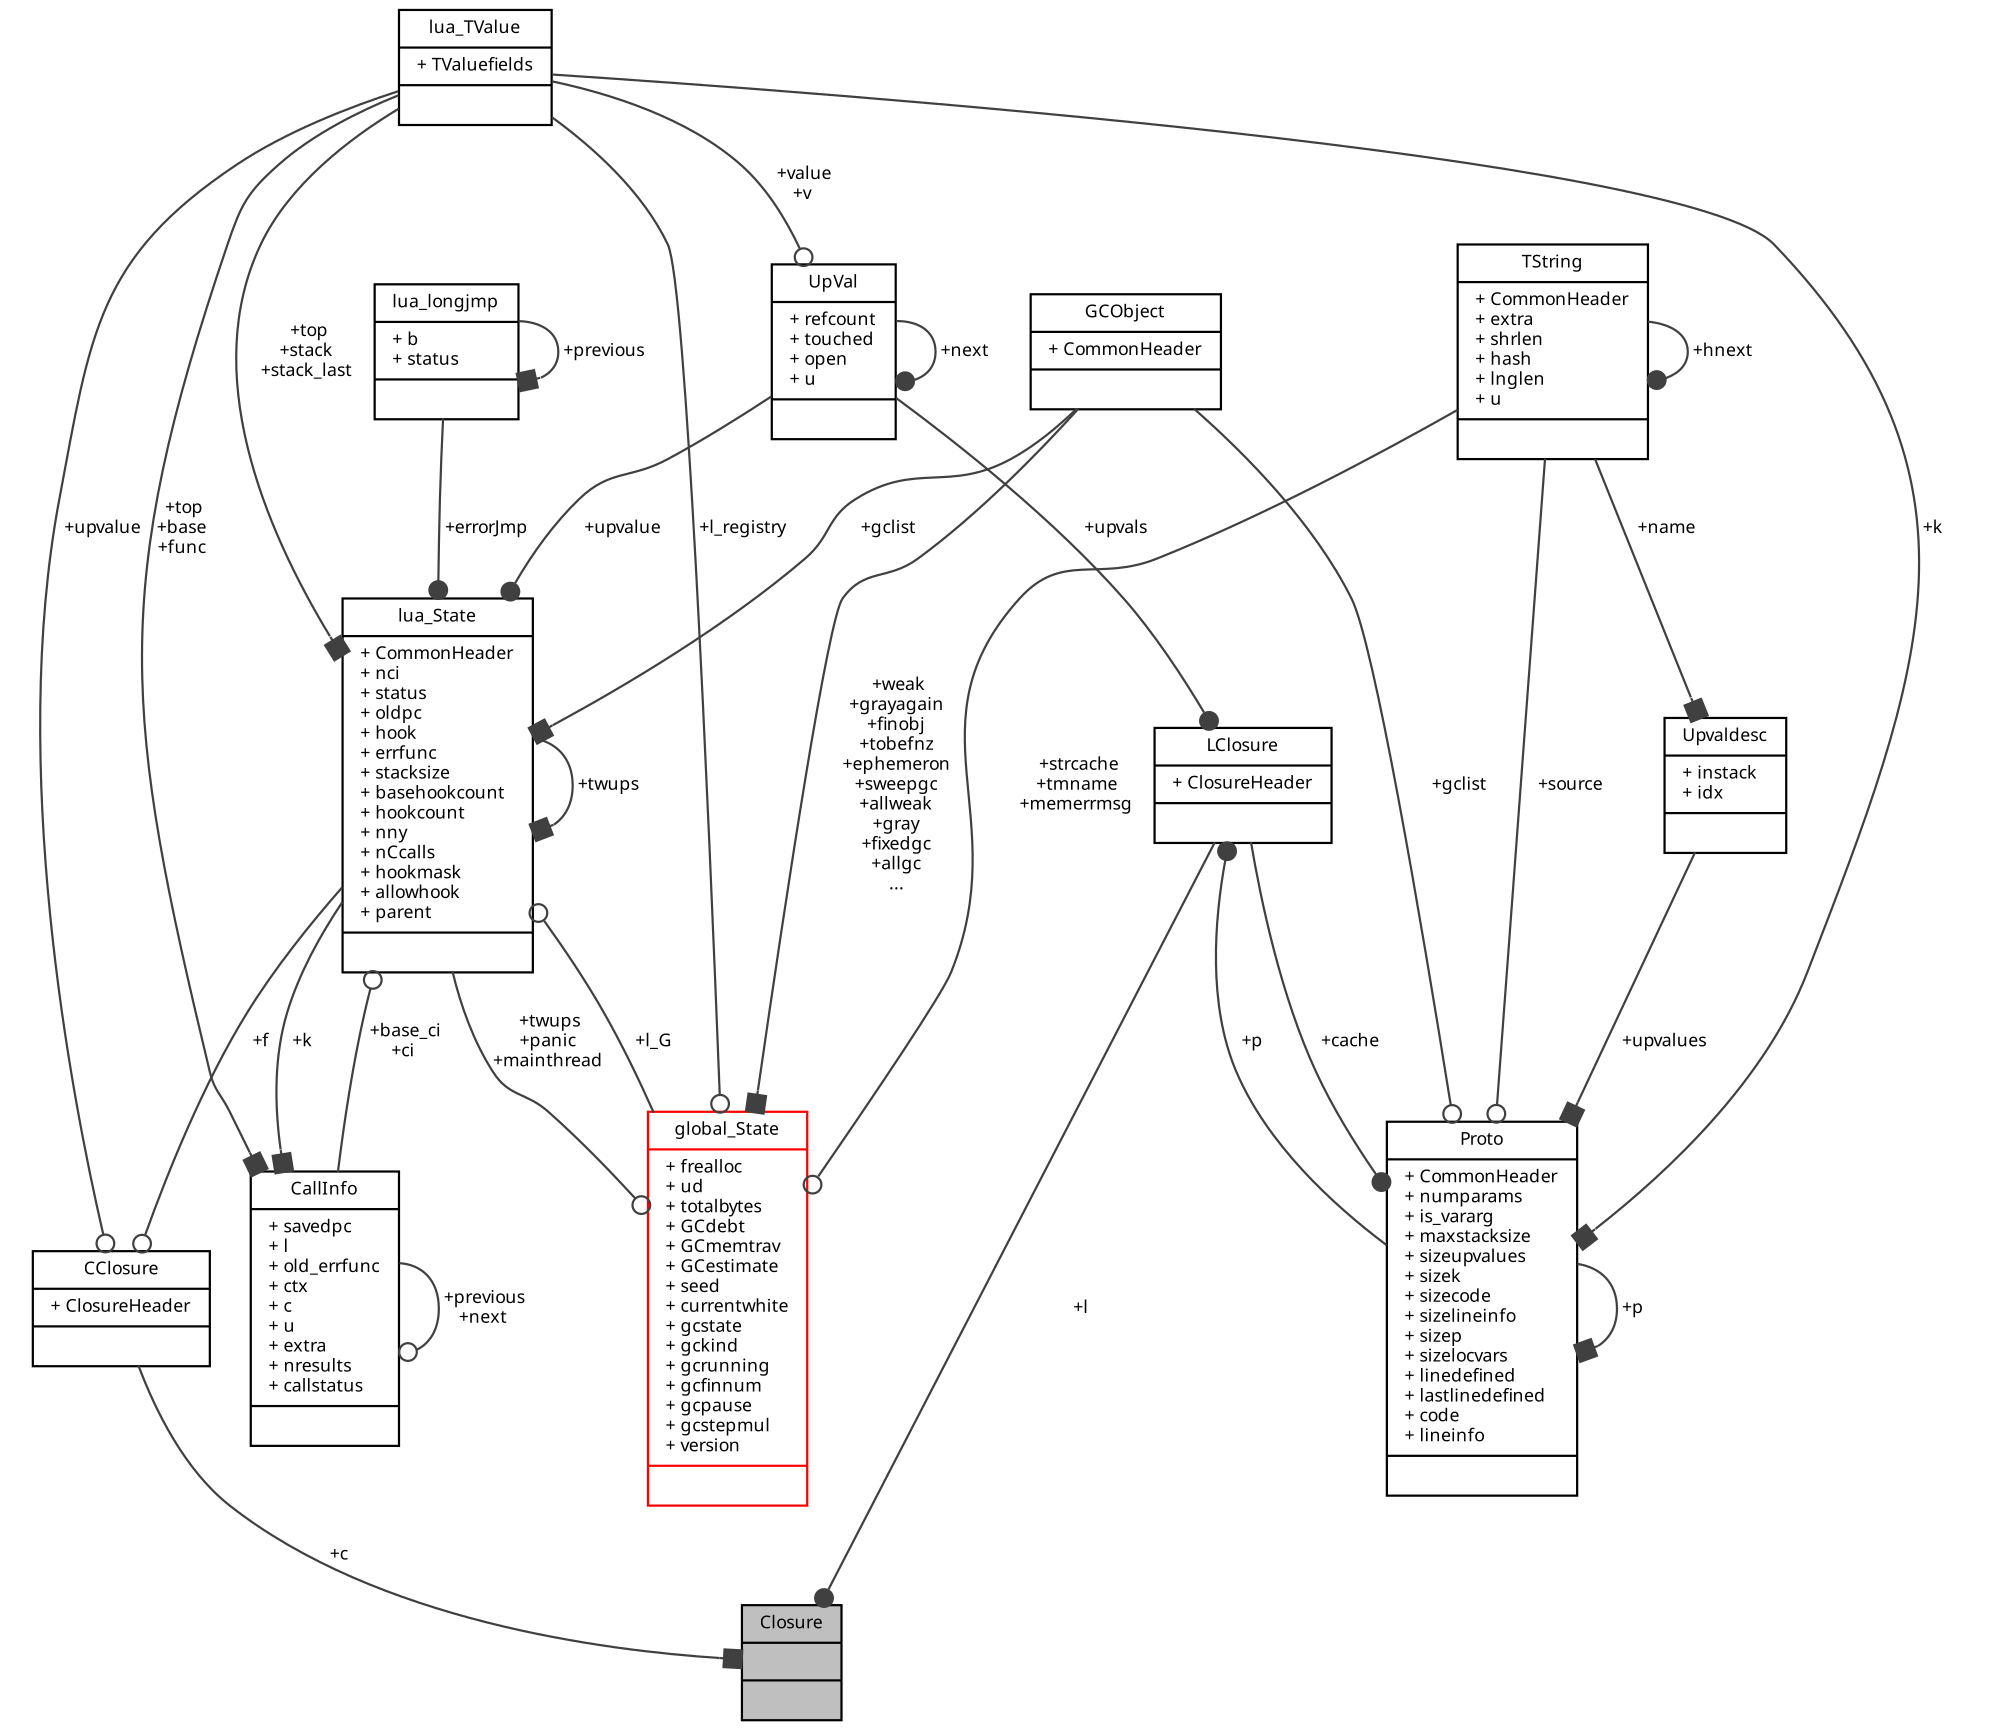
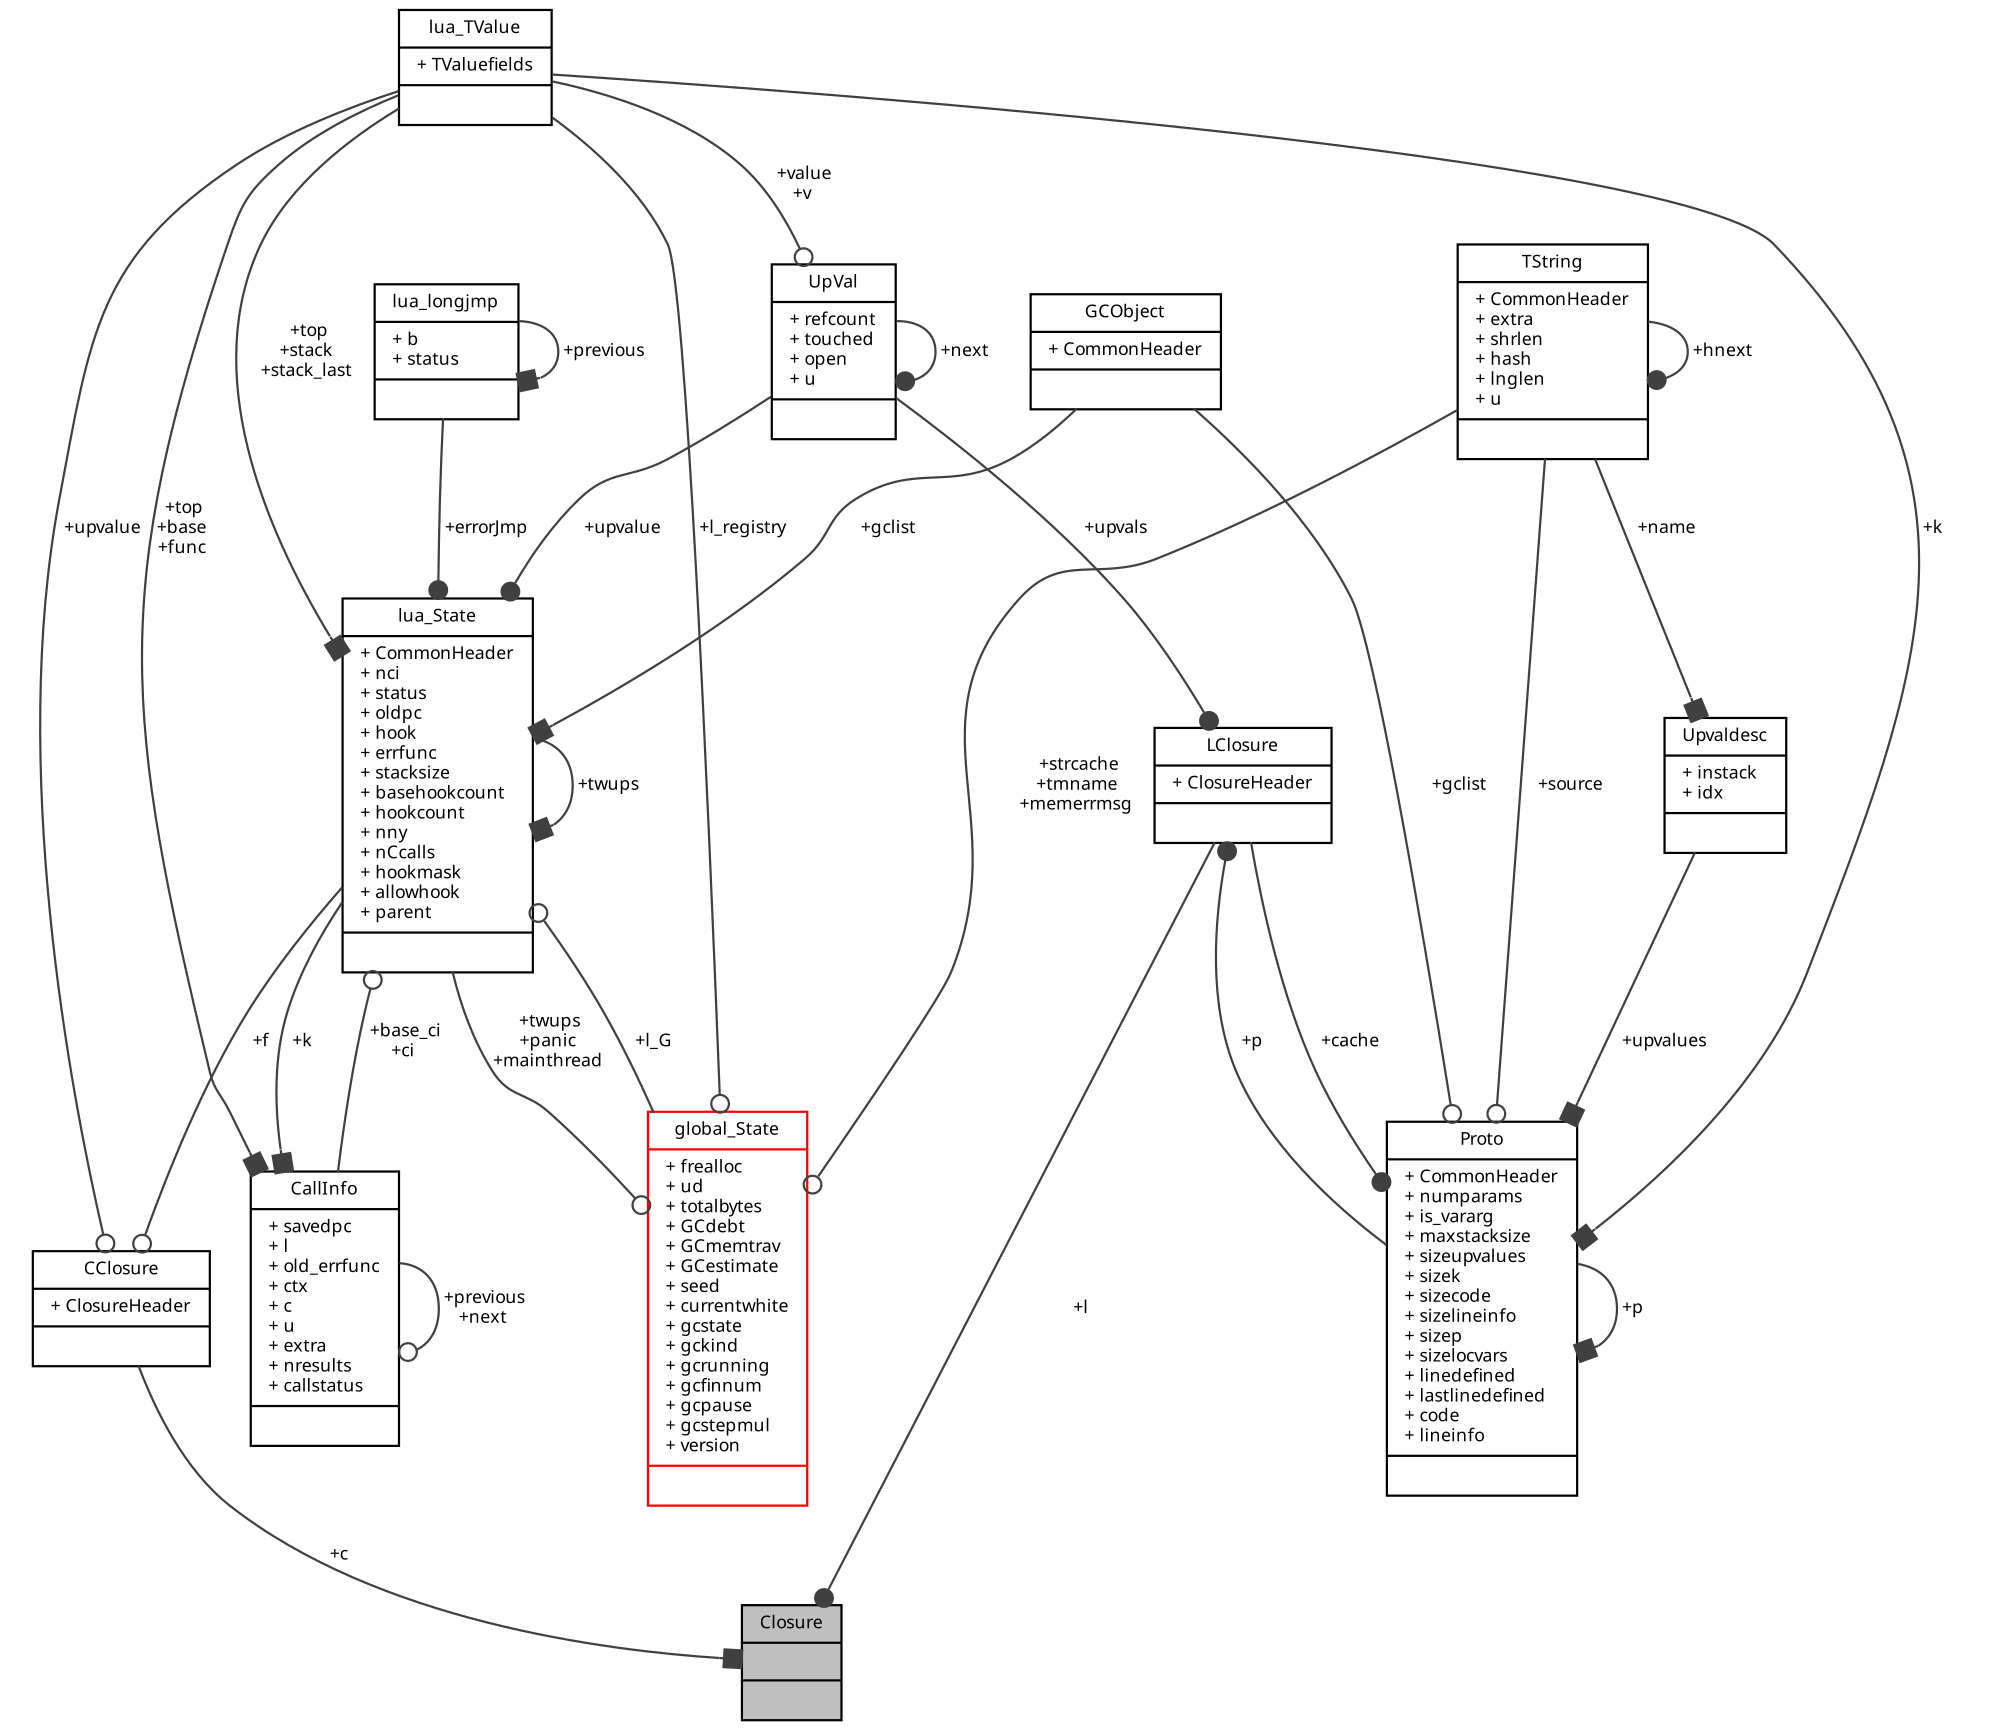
(820, 692) -> none
